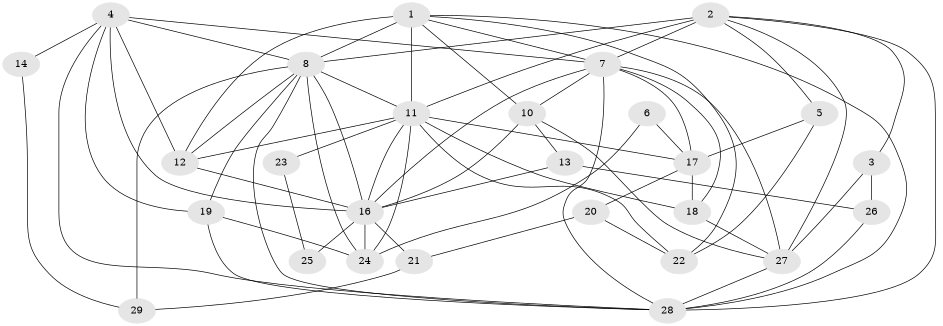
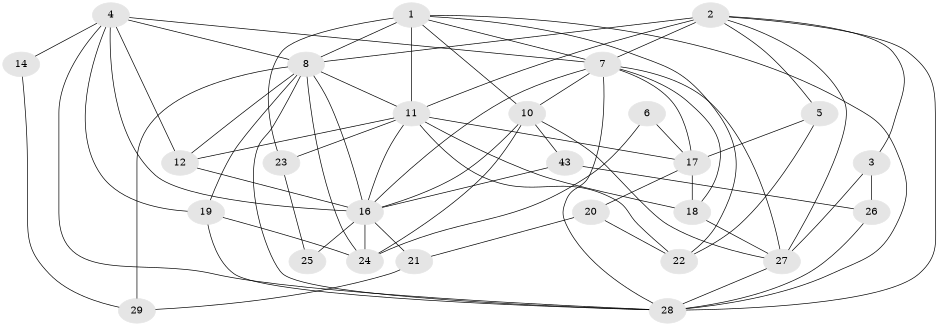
(274, 48) -> (288, 47)
(565, 163) -> (565, 163)
(400, 191) -> (458, 198)
